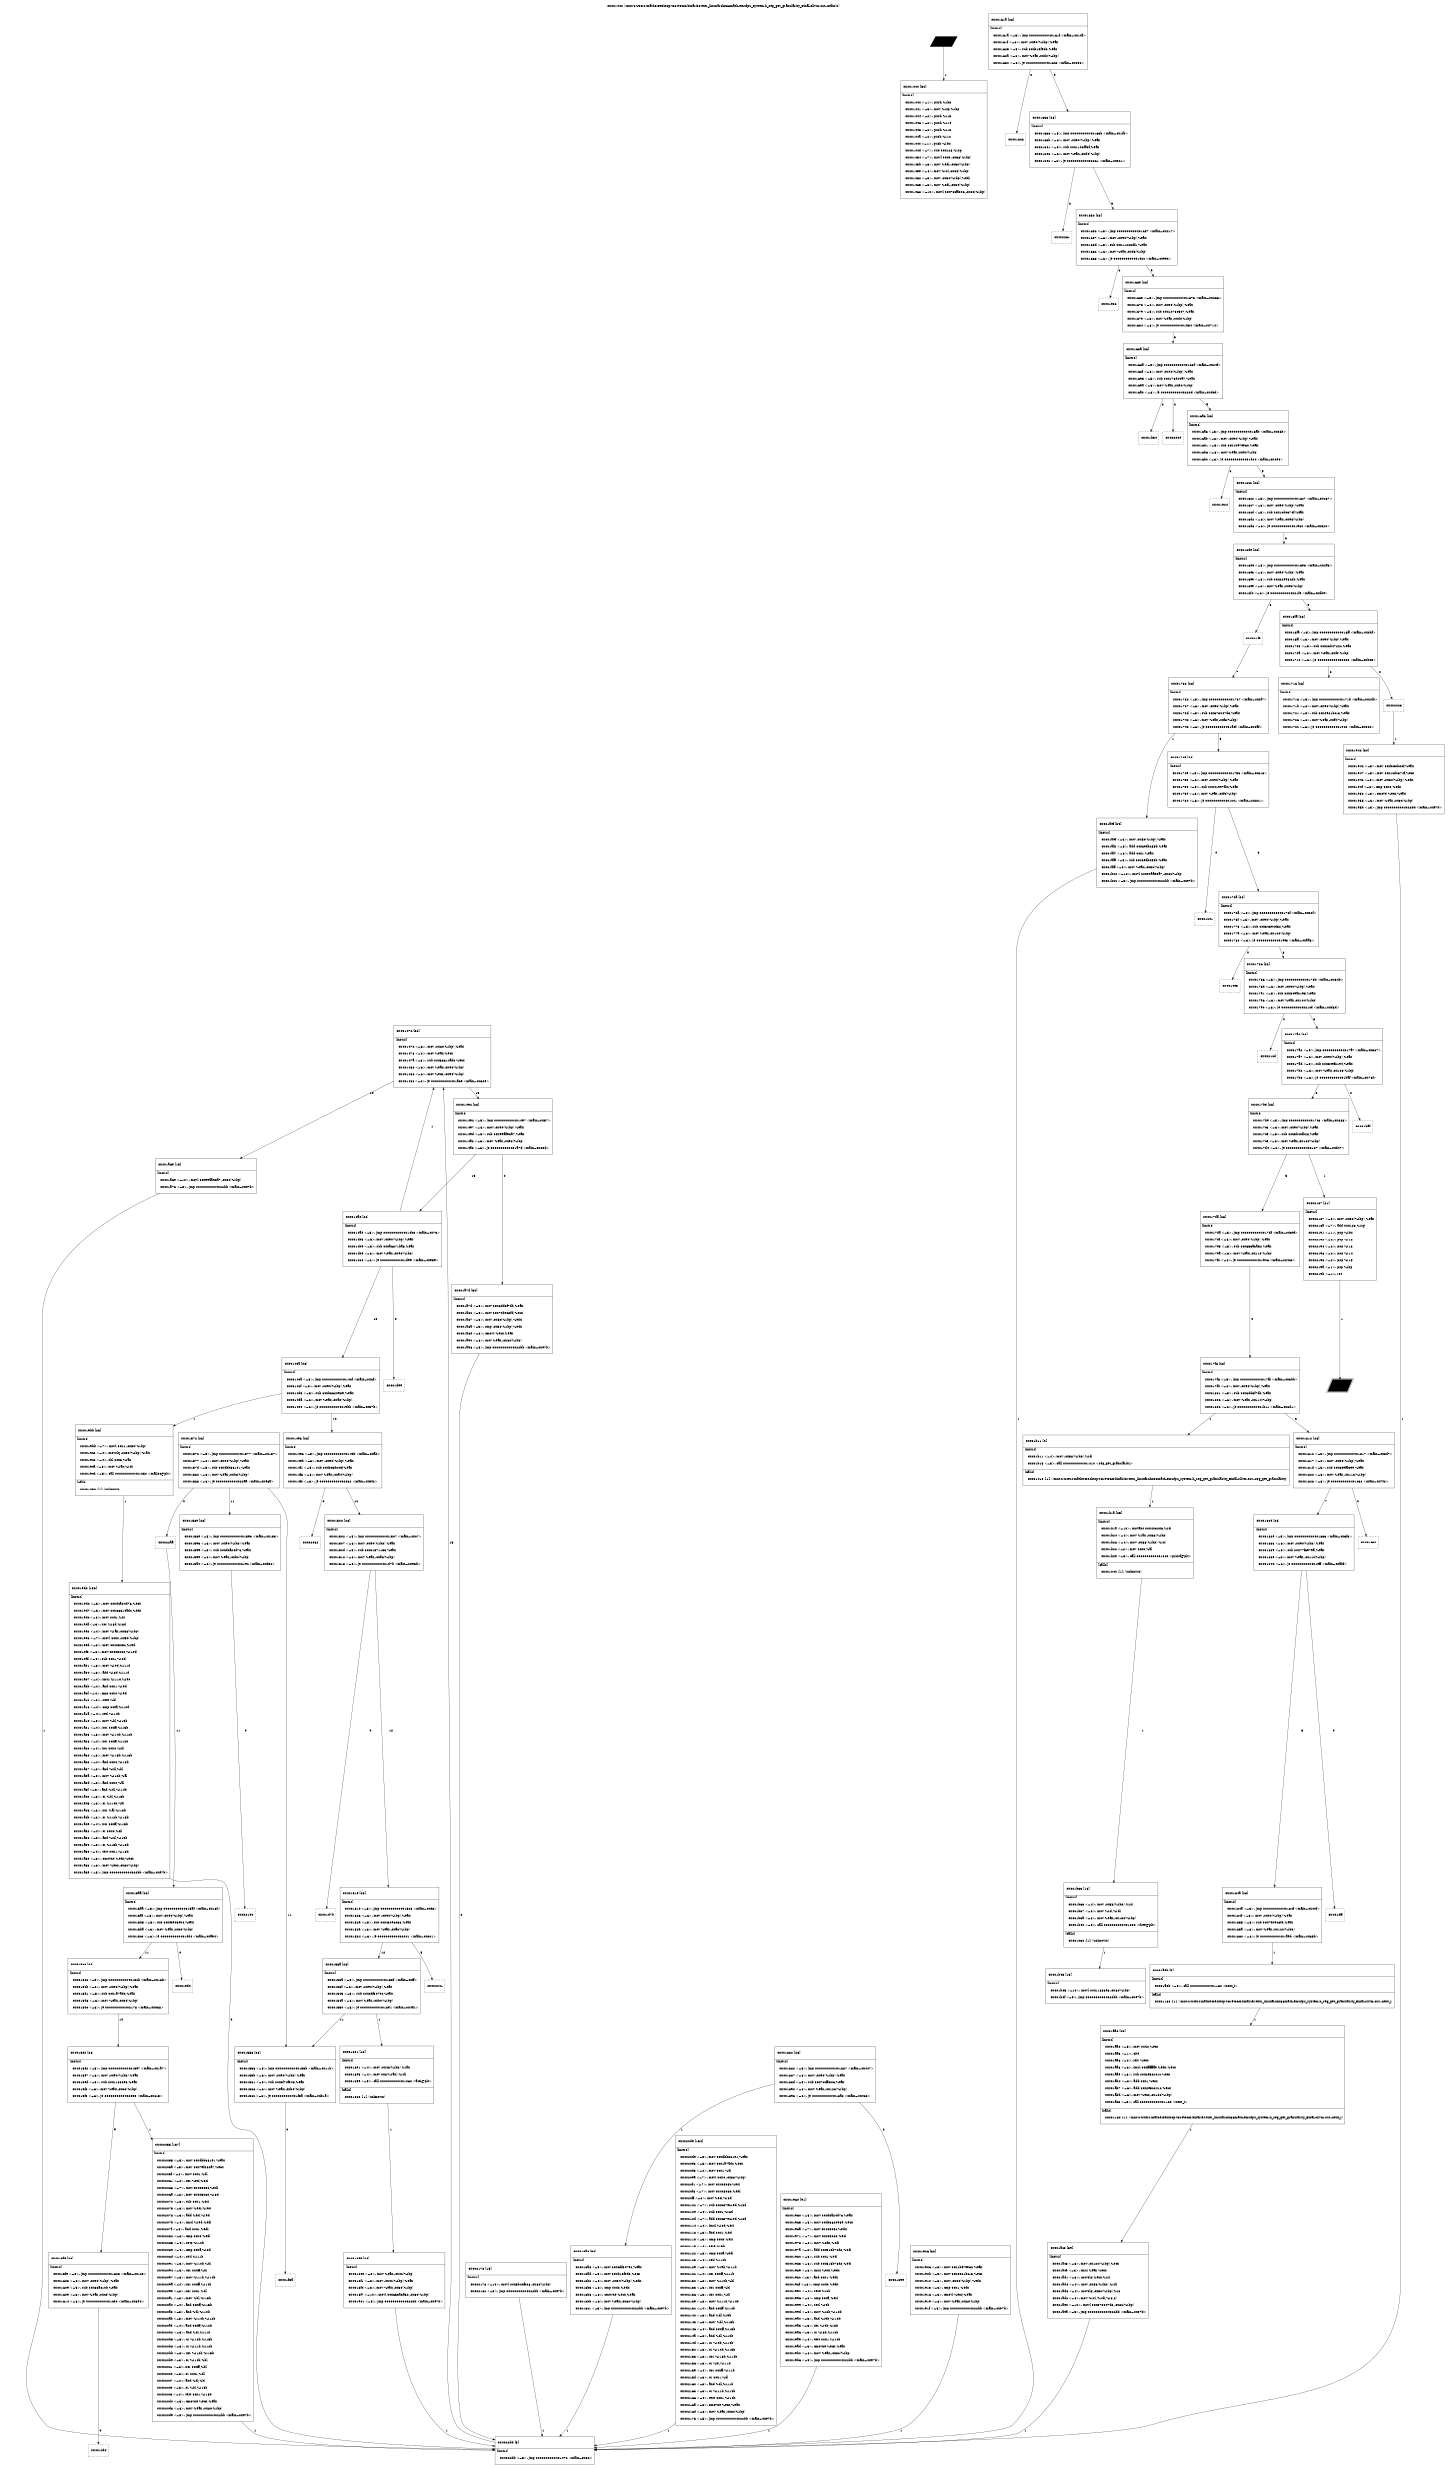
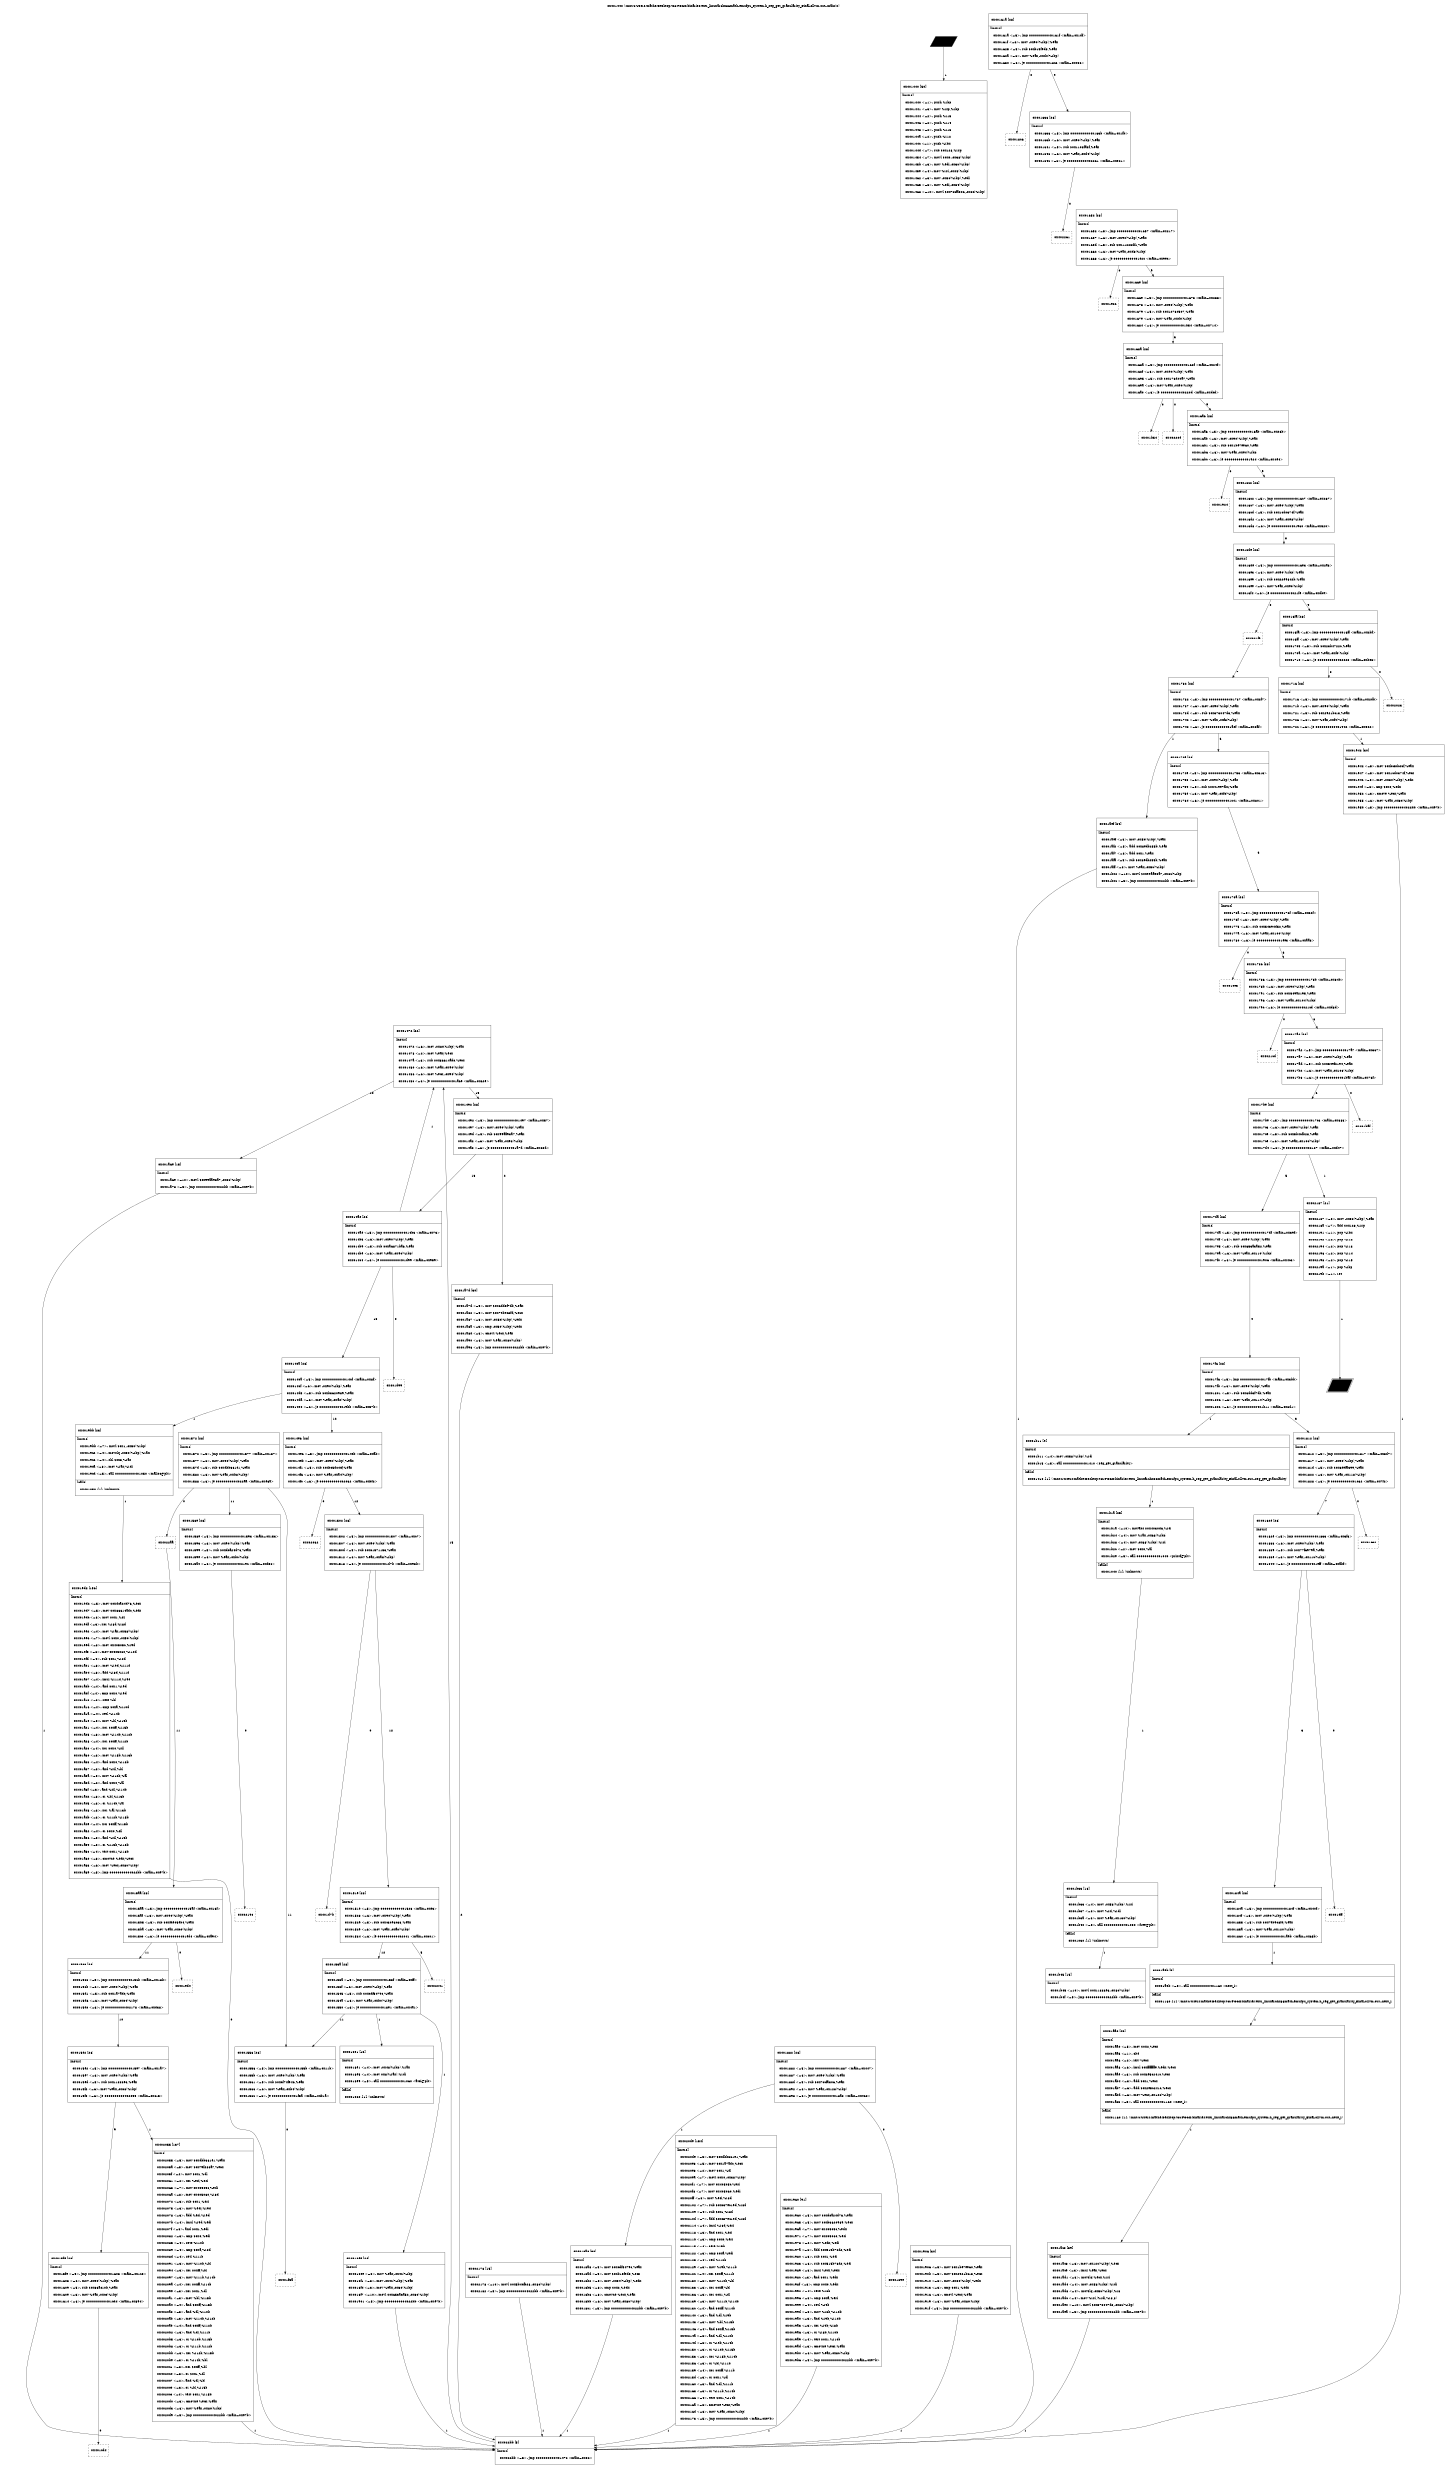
(1103, 187) -> none
(1394, 727) -> (1357, 738)
(1205, 919) -> none
(391, 2177) -> (435, 2129)
